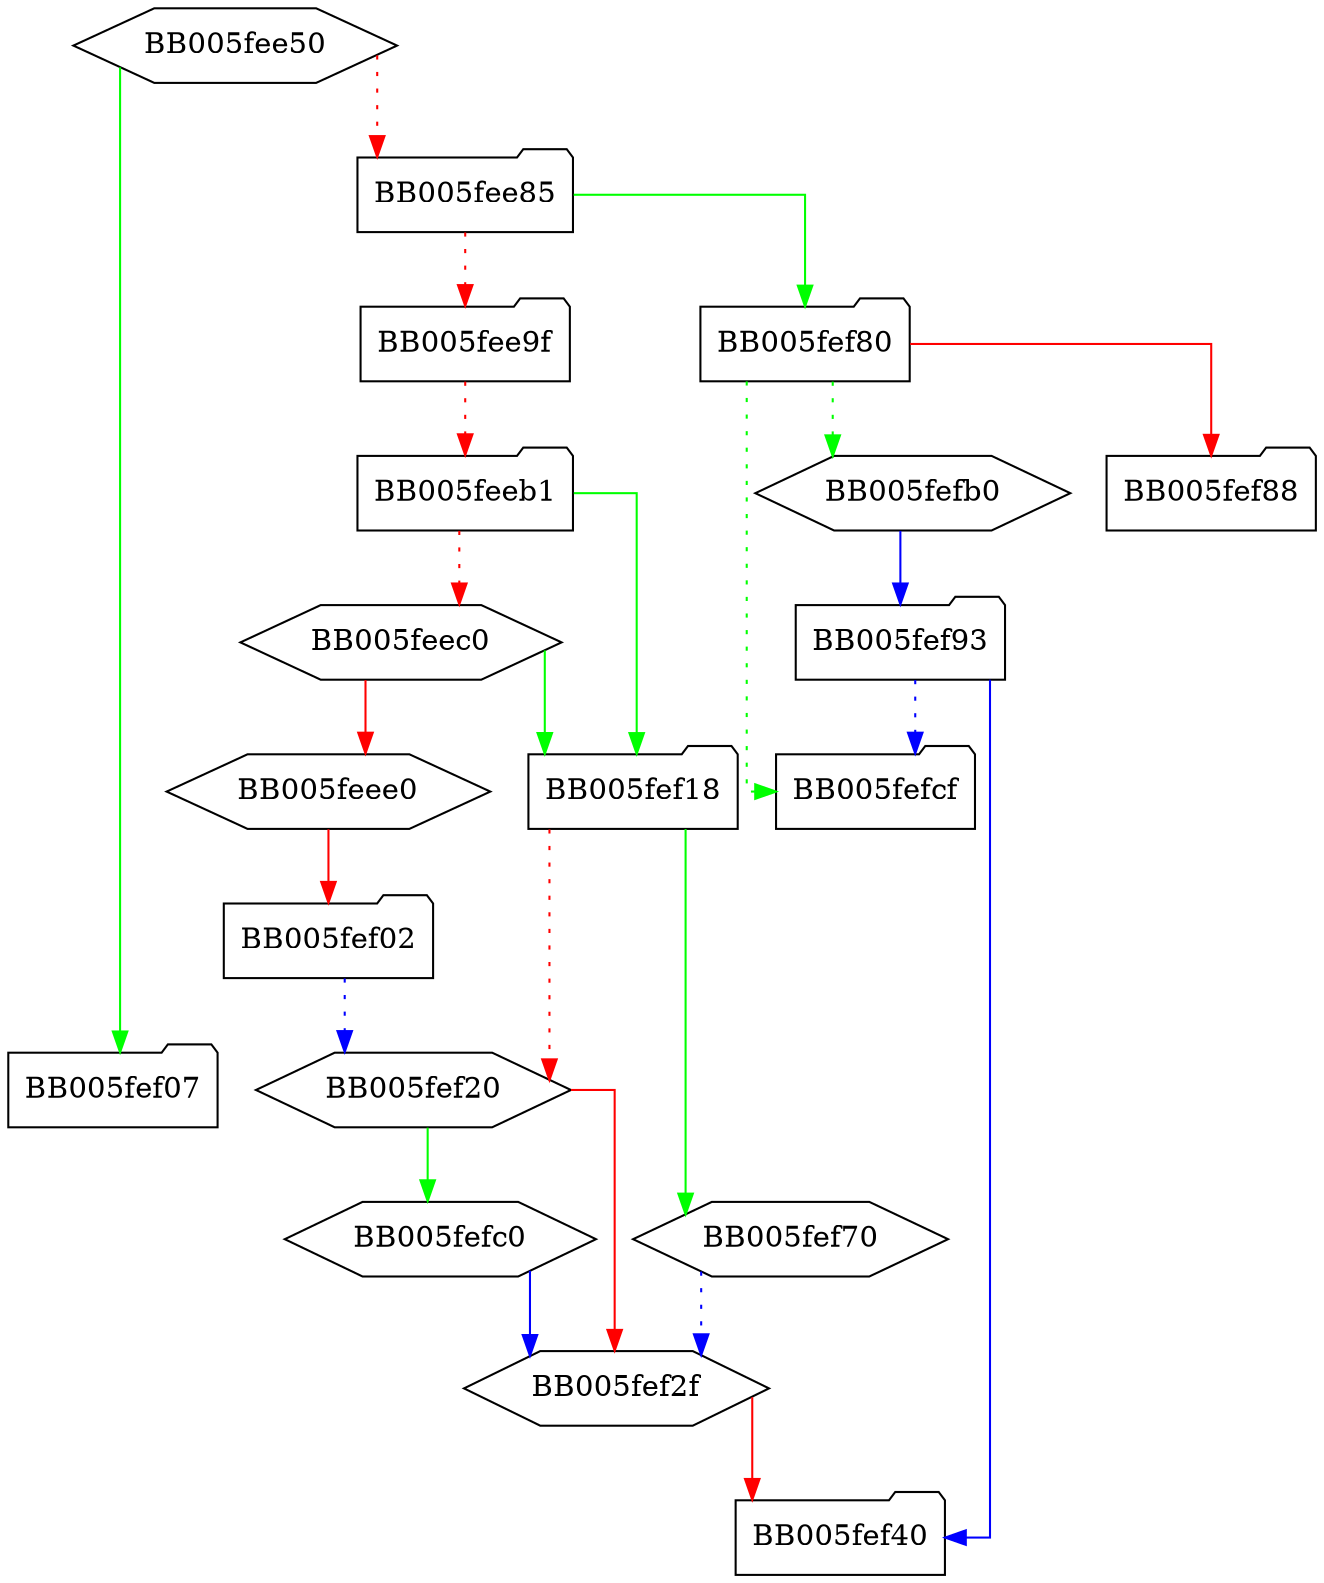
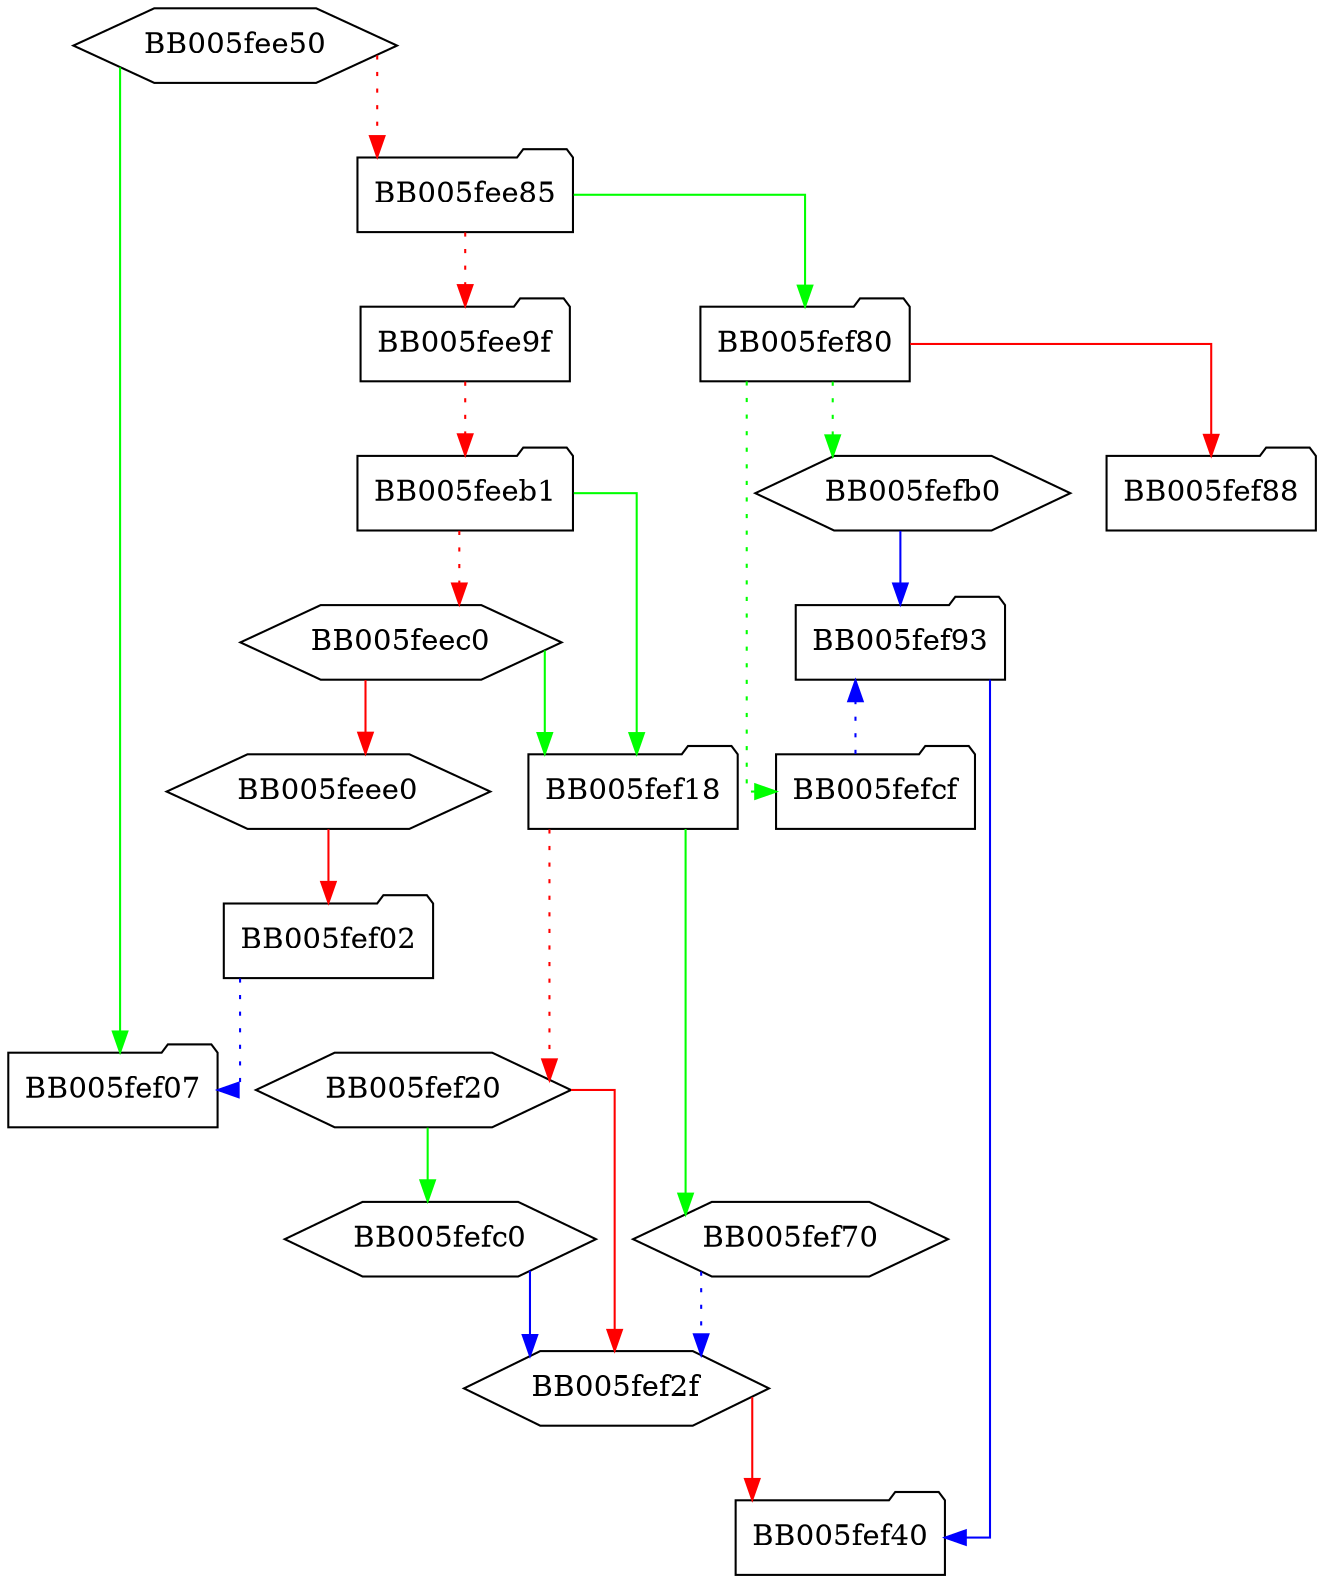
(915, 706) -> (855, 728)
(345, 1005) -> (240, 1035)
